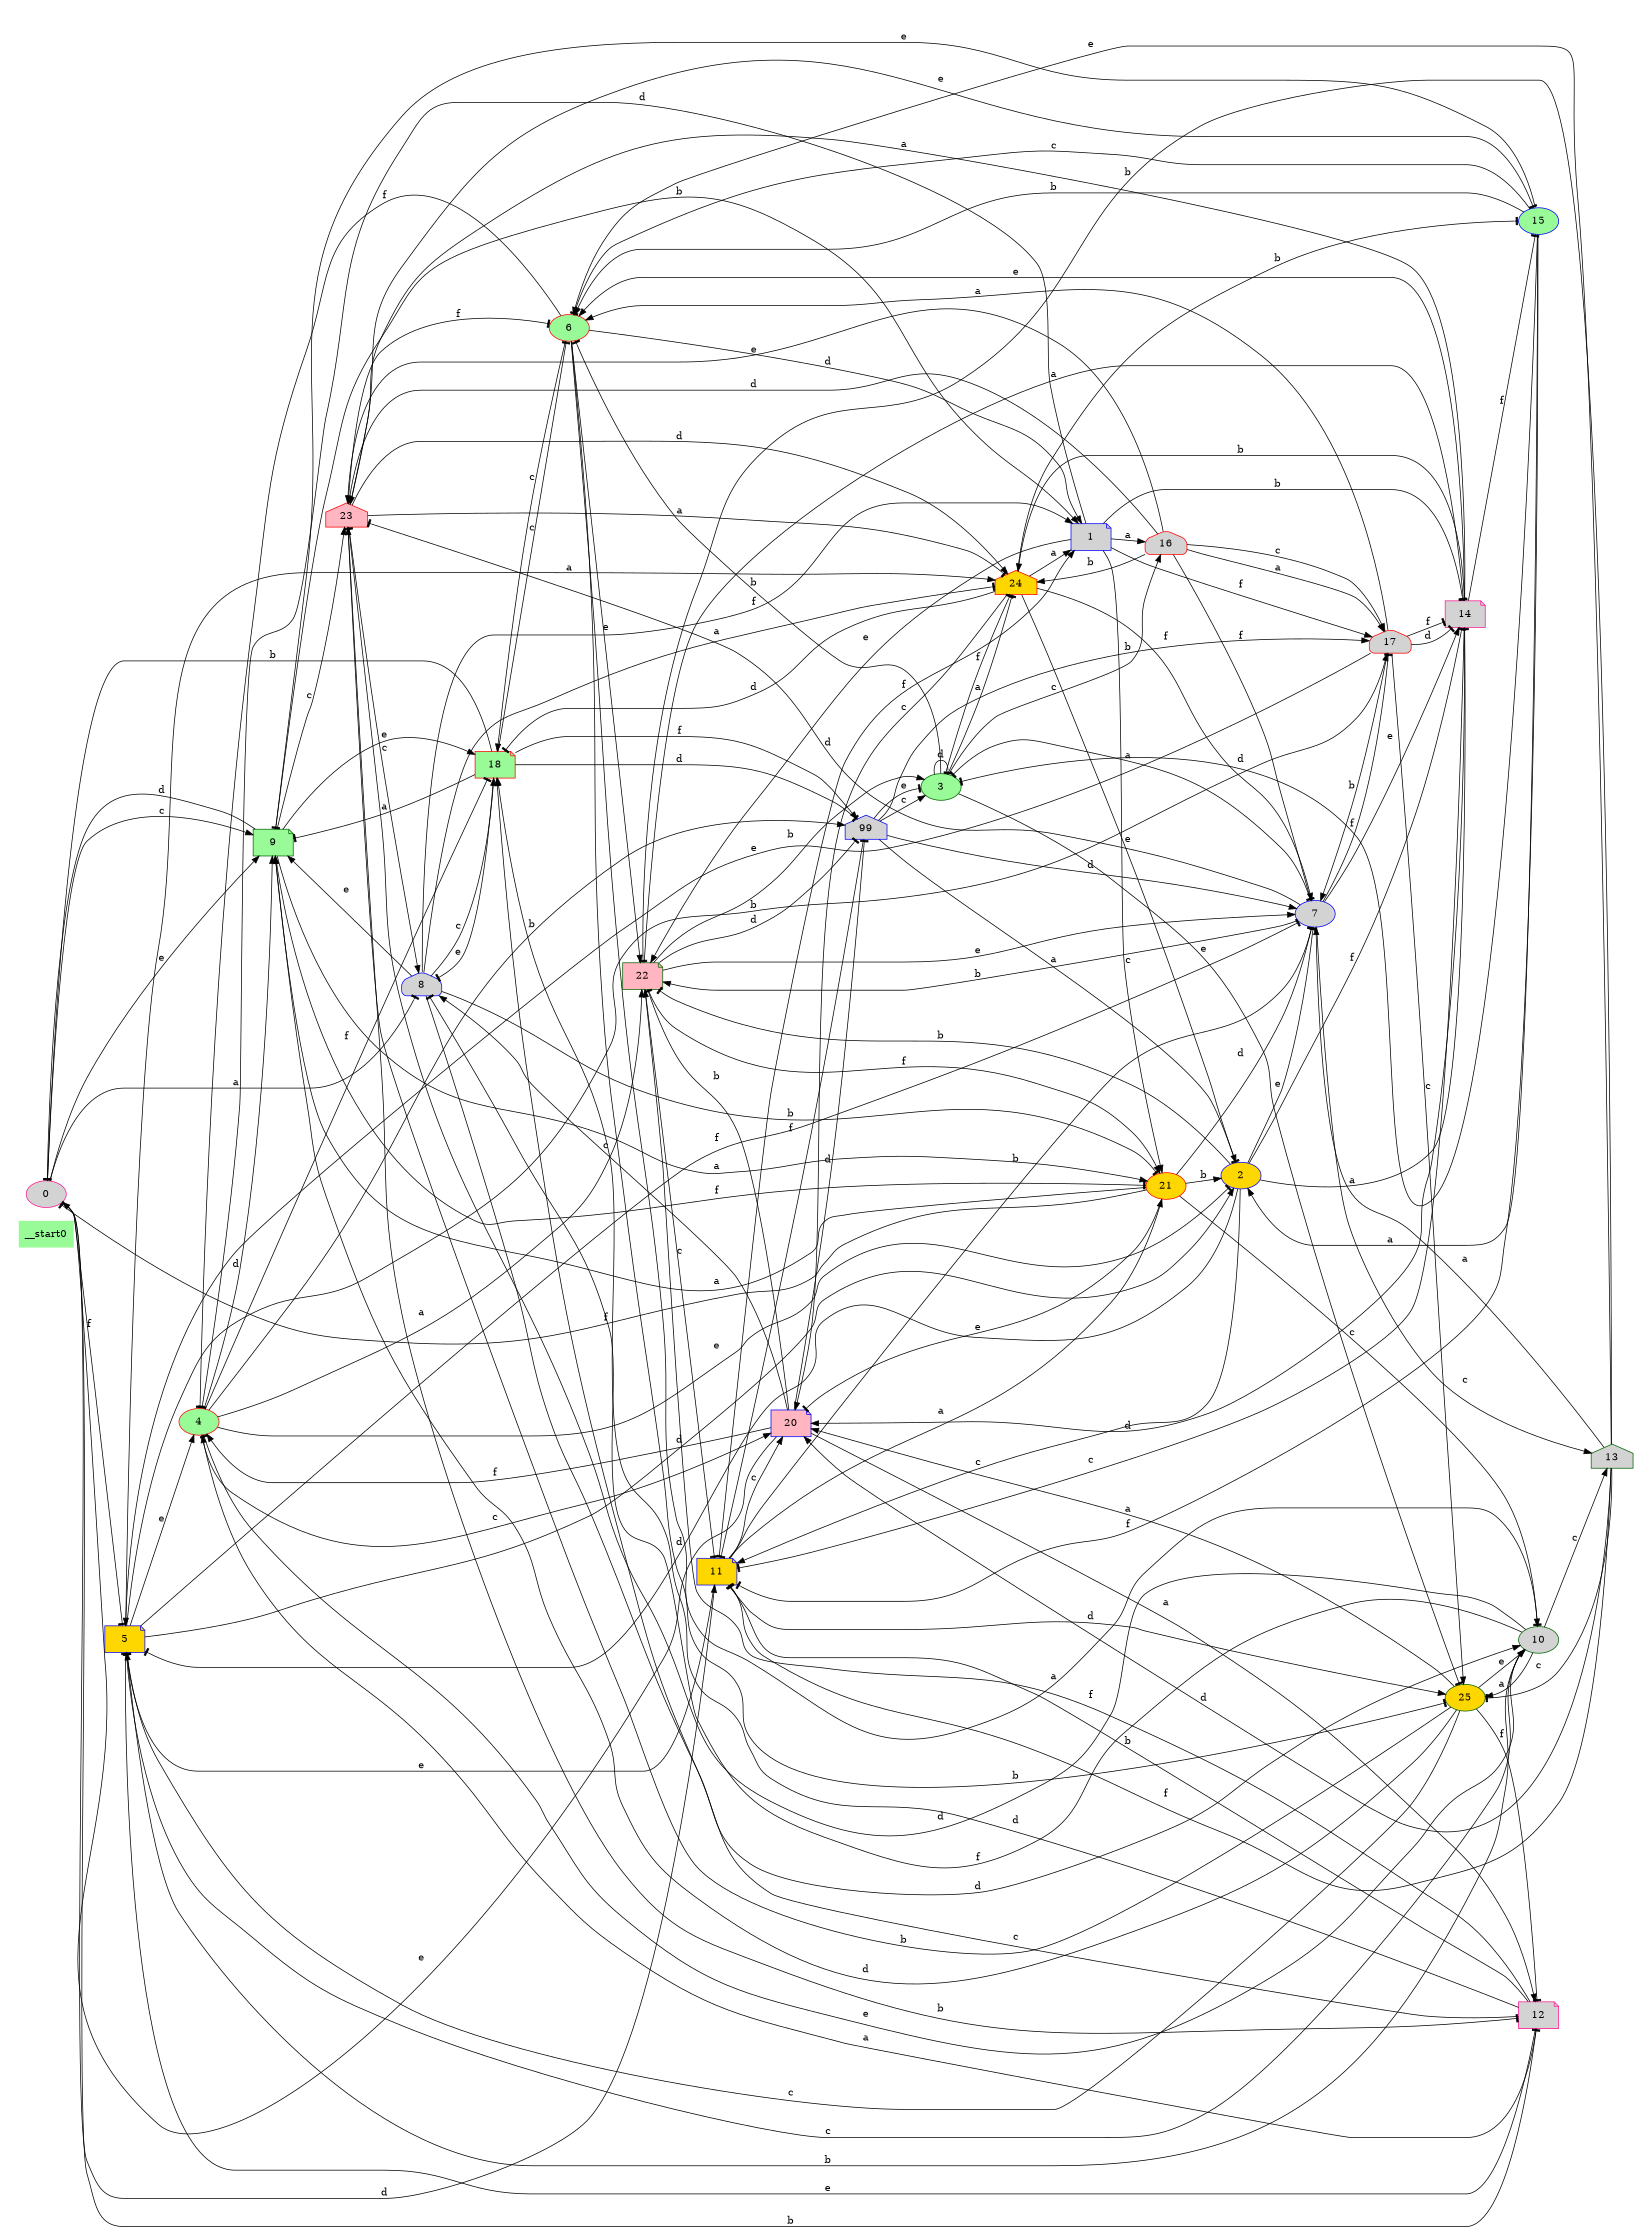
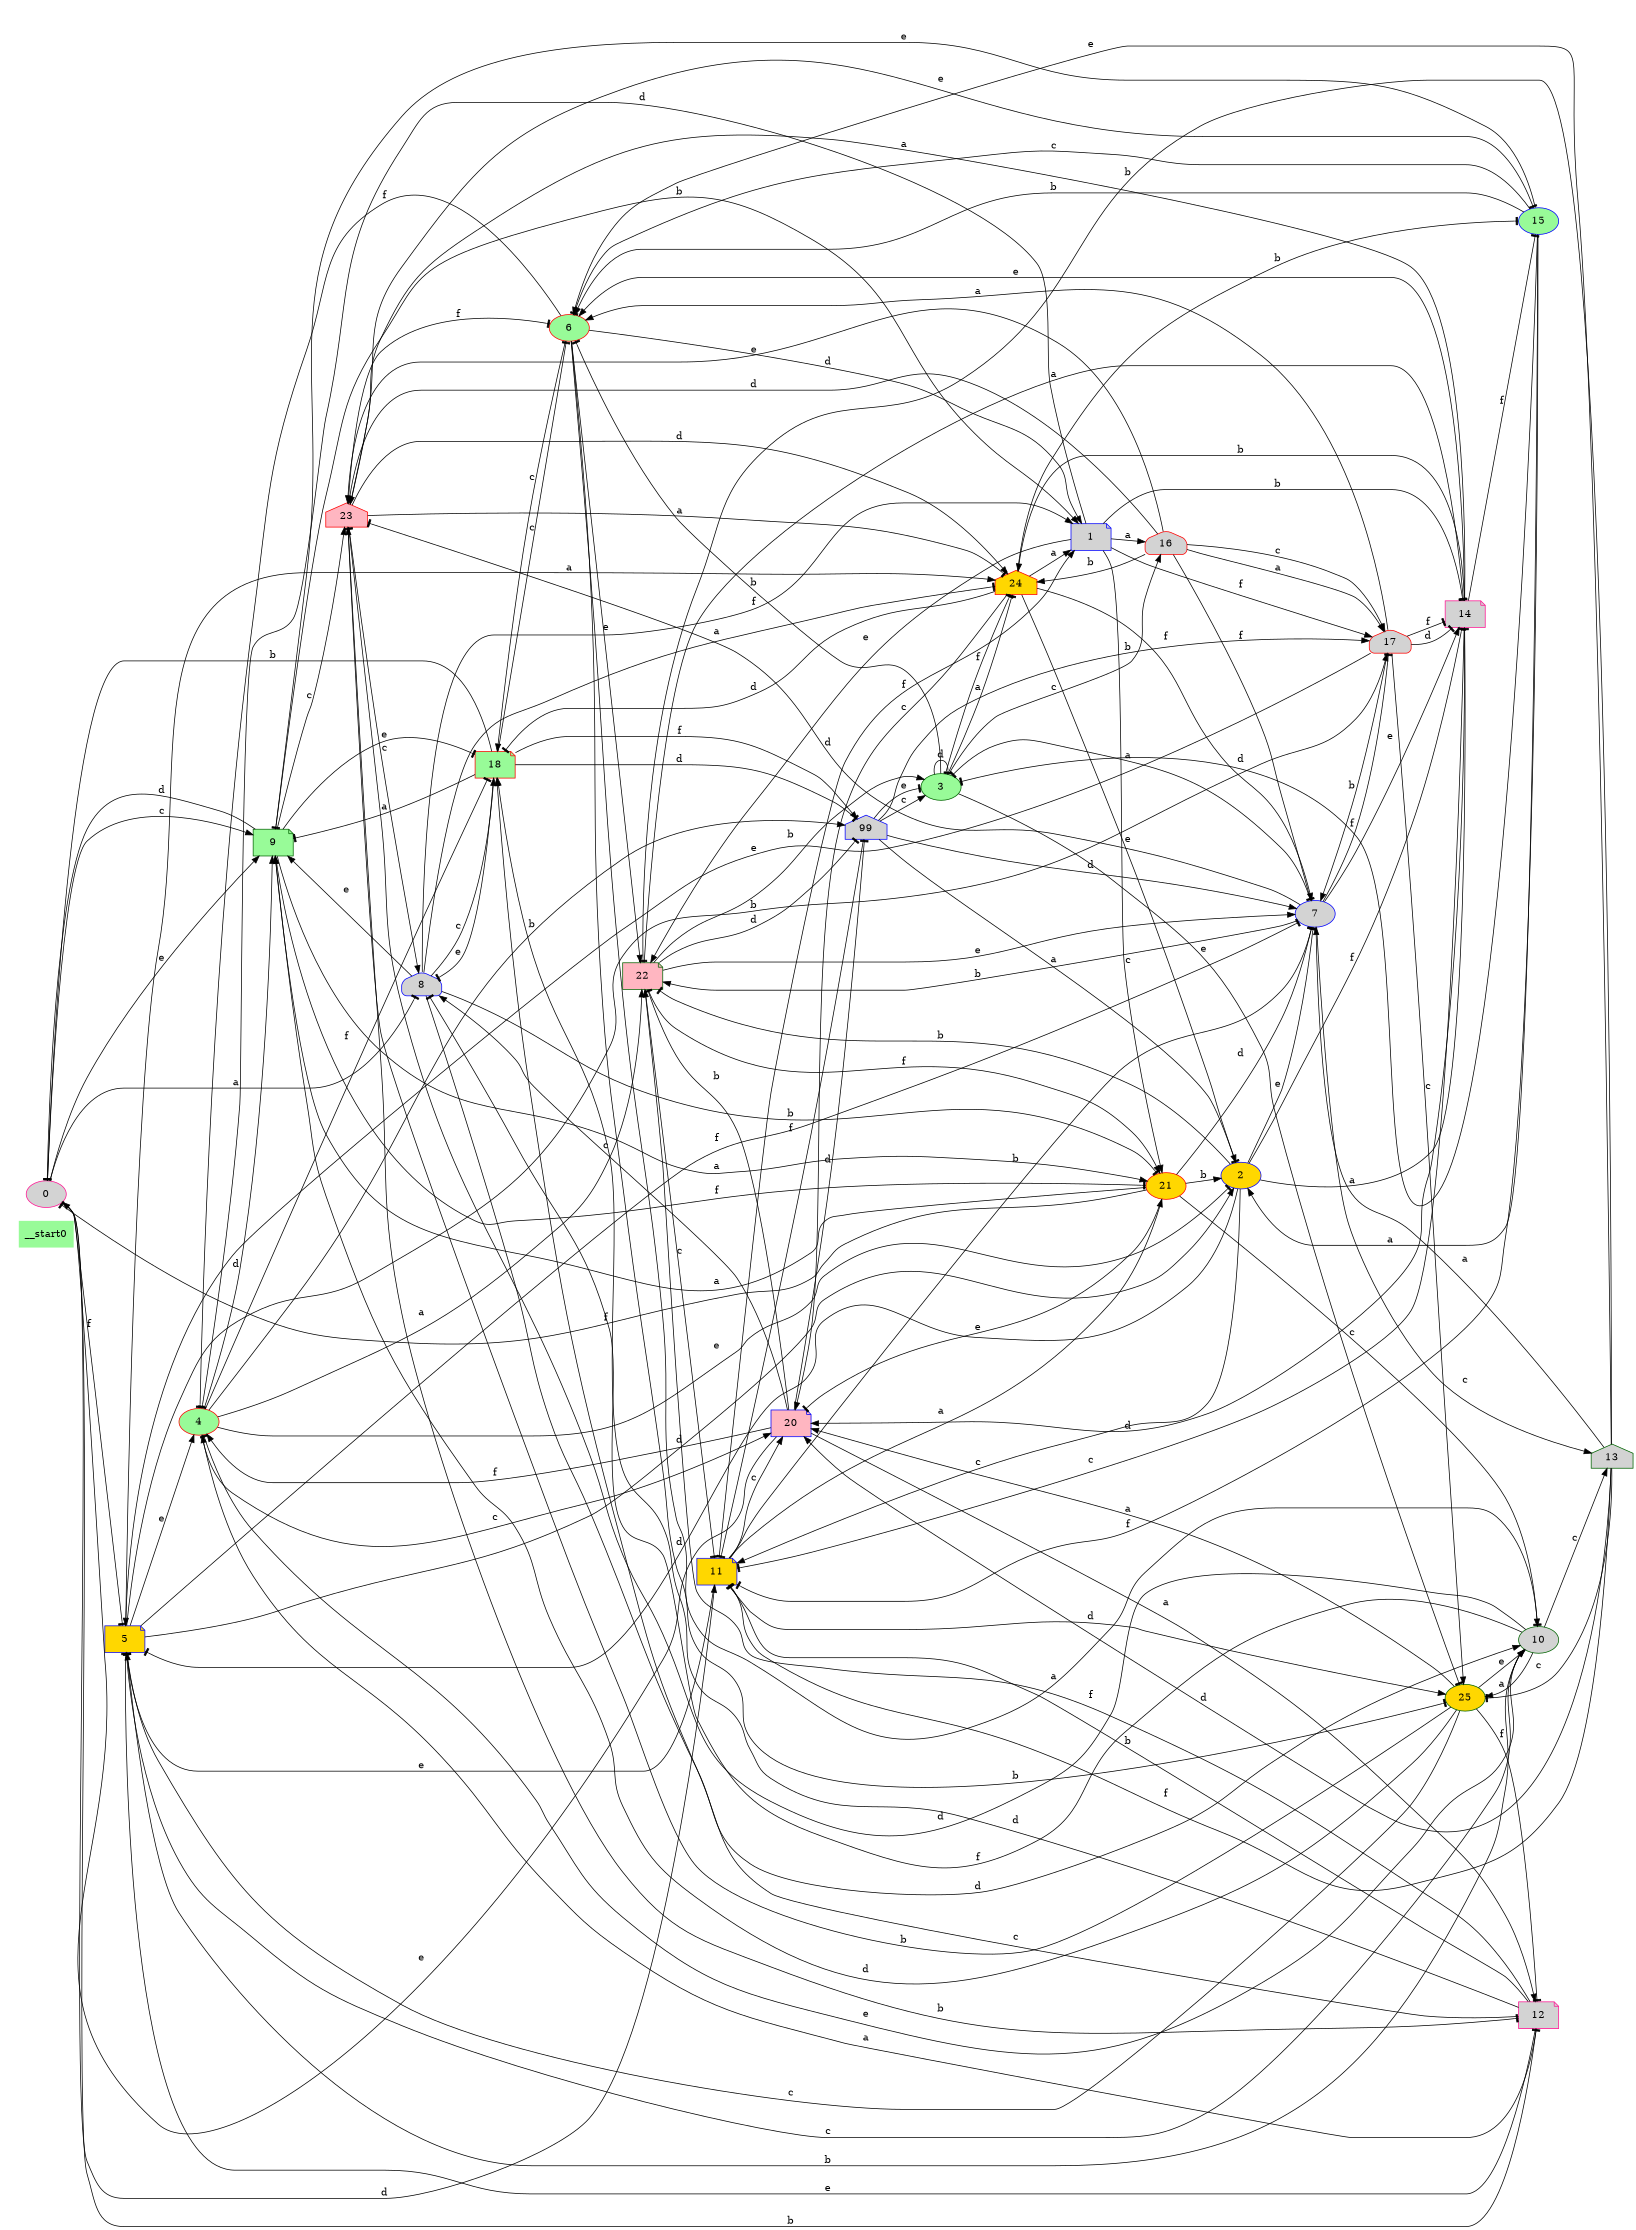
(368, 749) -> (368, 749)
